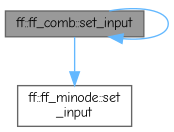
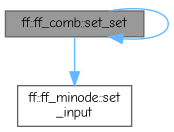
(75, 24) -> (75, 24)
